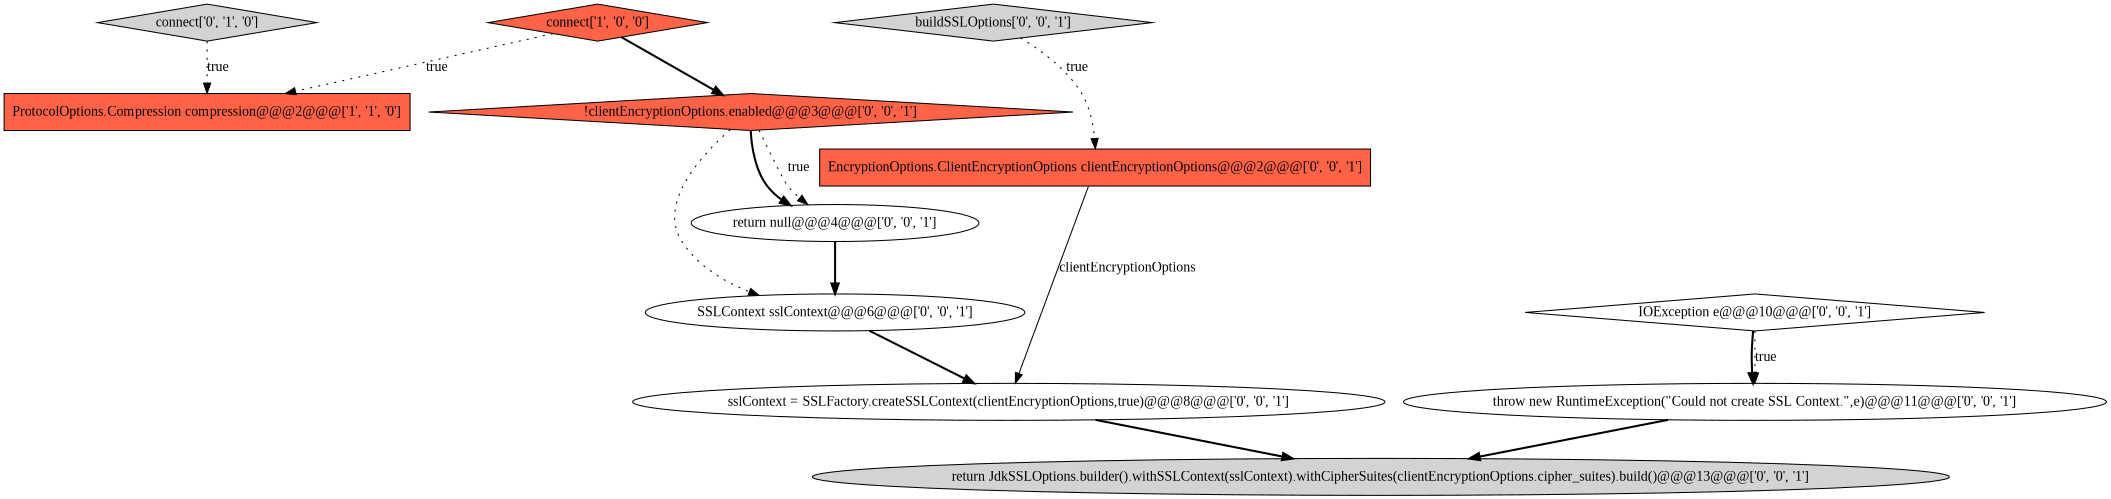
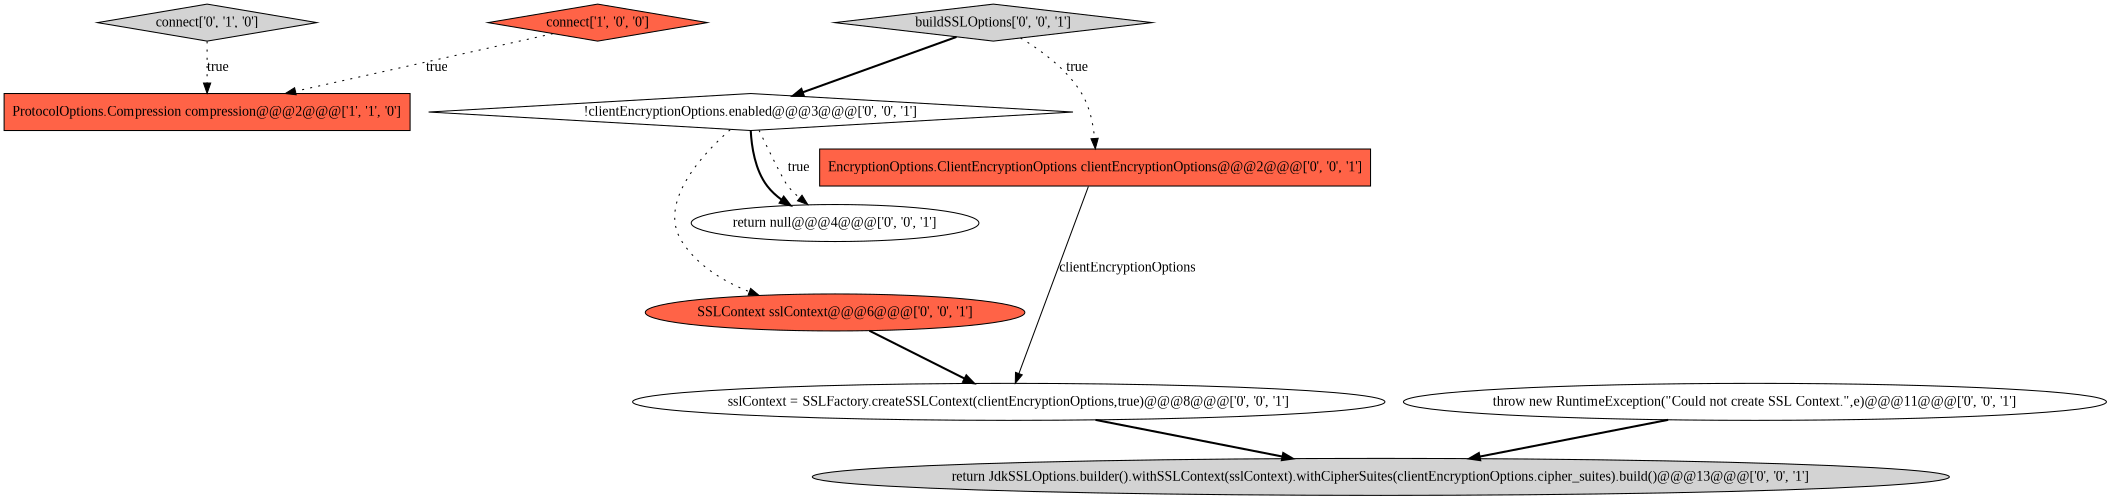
(668, 64) -> (880, 65)
(751, 112) -> (751, 112)
(835, 263) -> none
(835, 312) -> (835, 312)
(1755, 312) -> none
